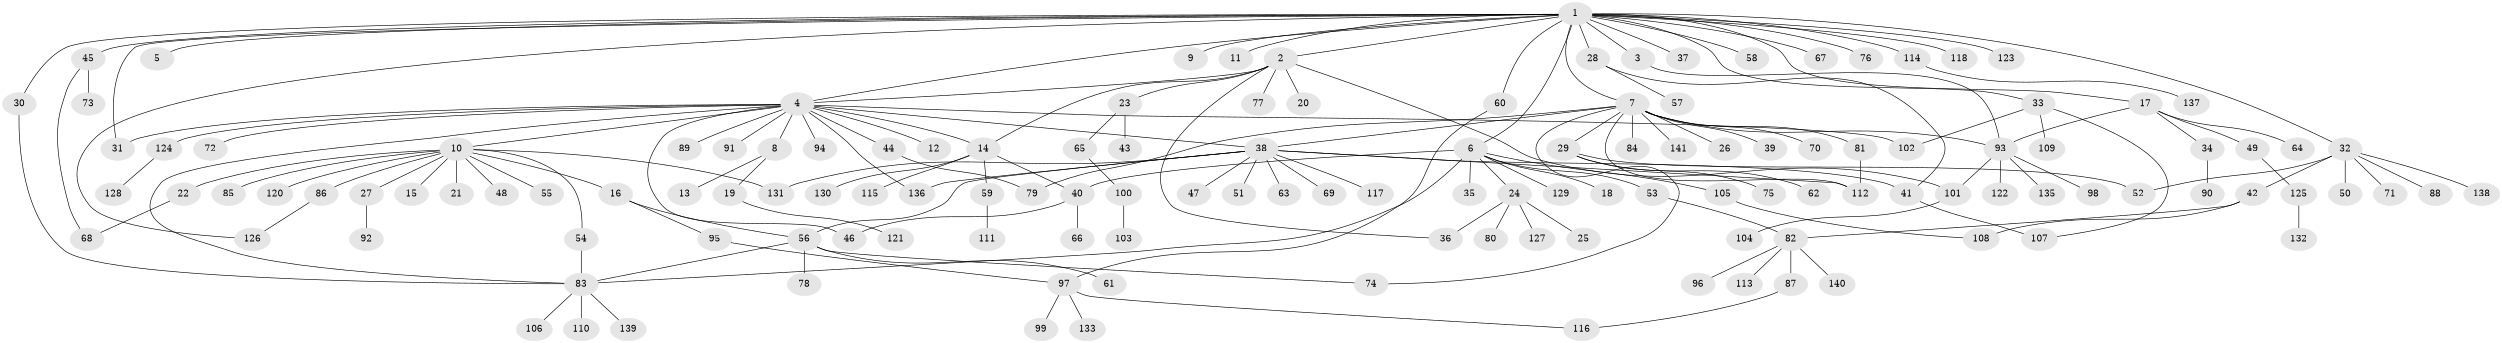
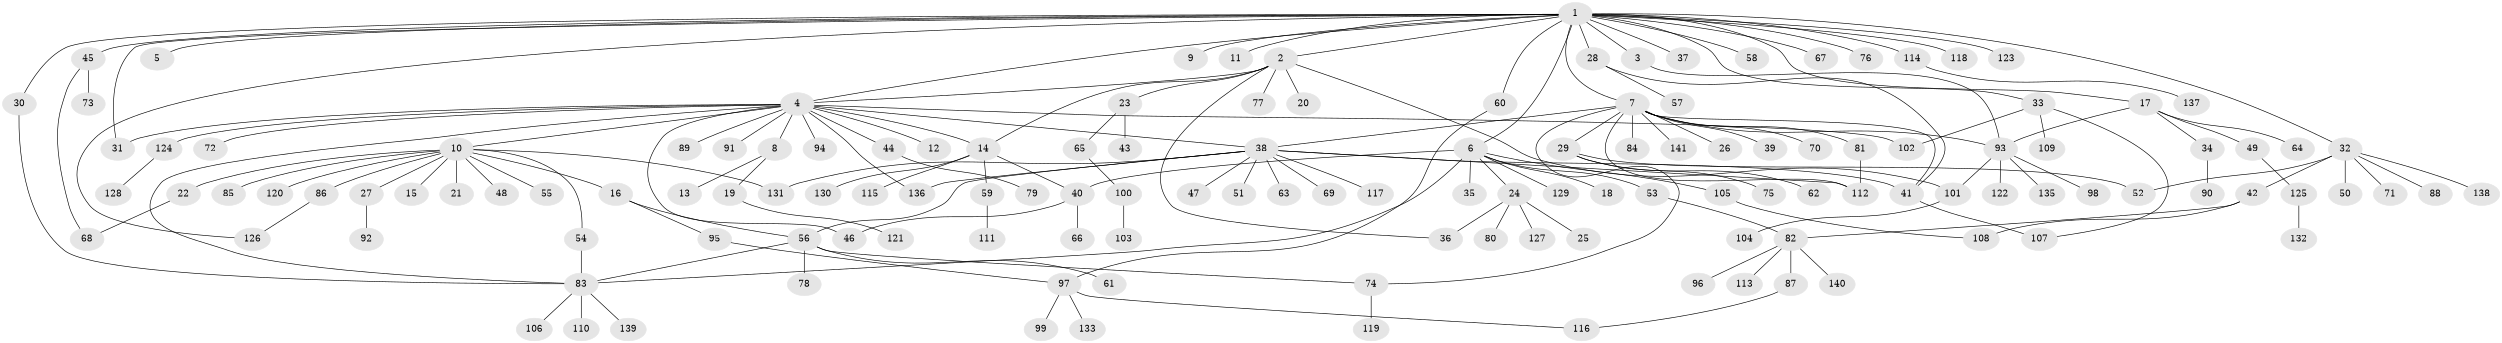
(1327, 127) -> (1815, 122)
none -> (1371, 329)
